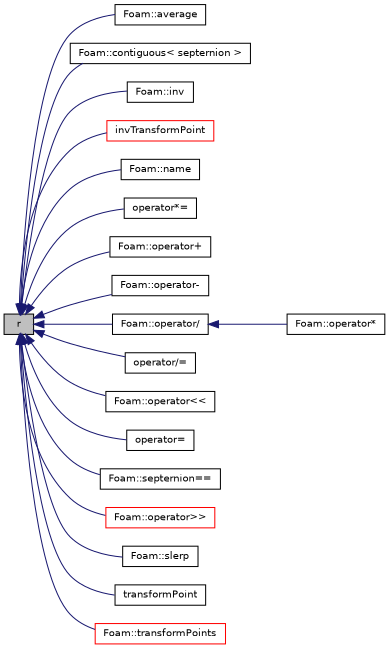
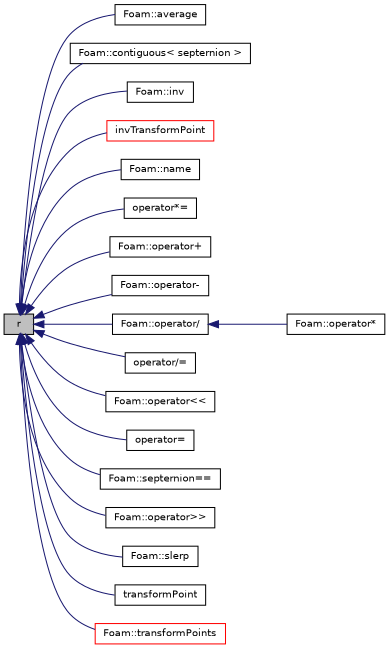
(160, 518) -> (160, 518)
